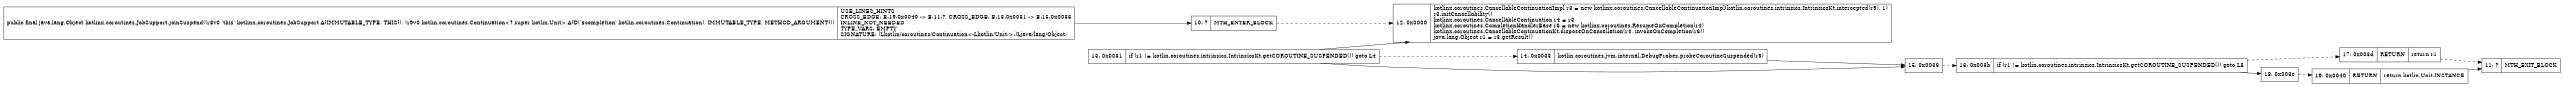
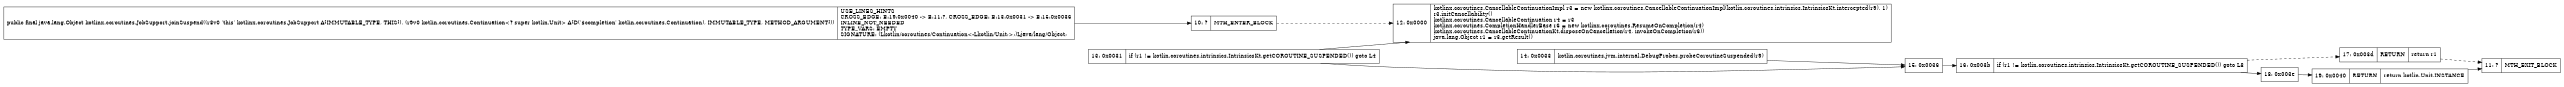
(1446, 56) -> none
(1948, 66) -> (1948, 66)
(2303, 75) -> (2303, 75)
